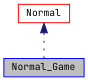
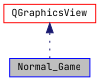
(44, 14) -> (50, 14)
